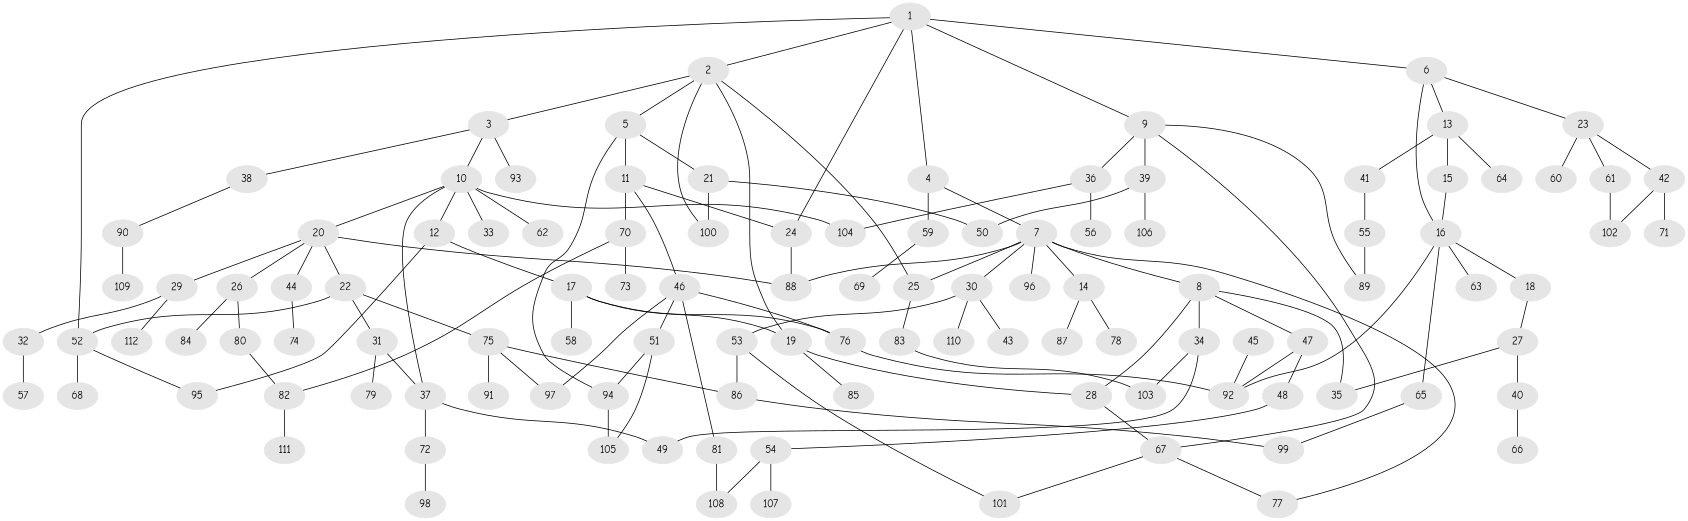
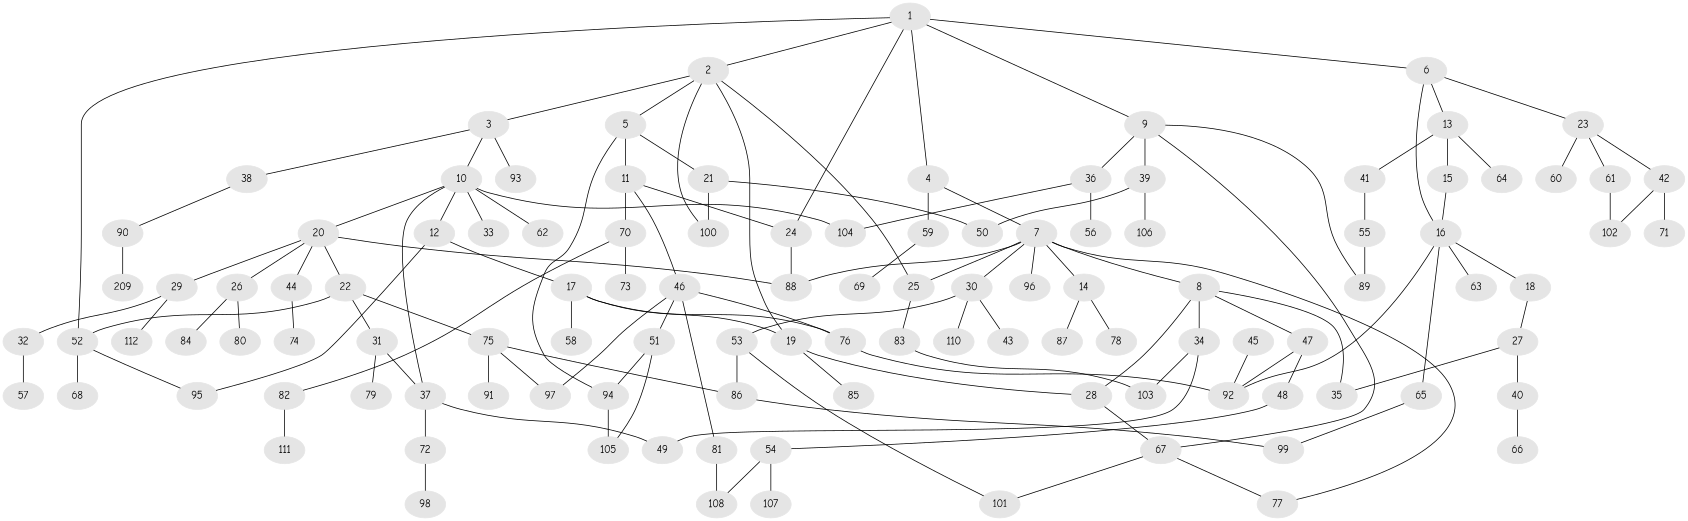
(123, 288) -> (123, 288)
(262, 369) -> none
